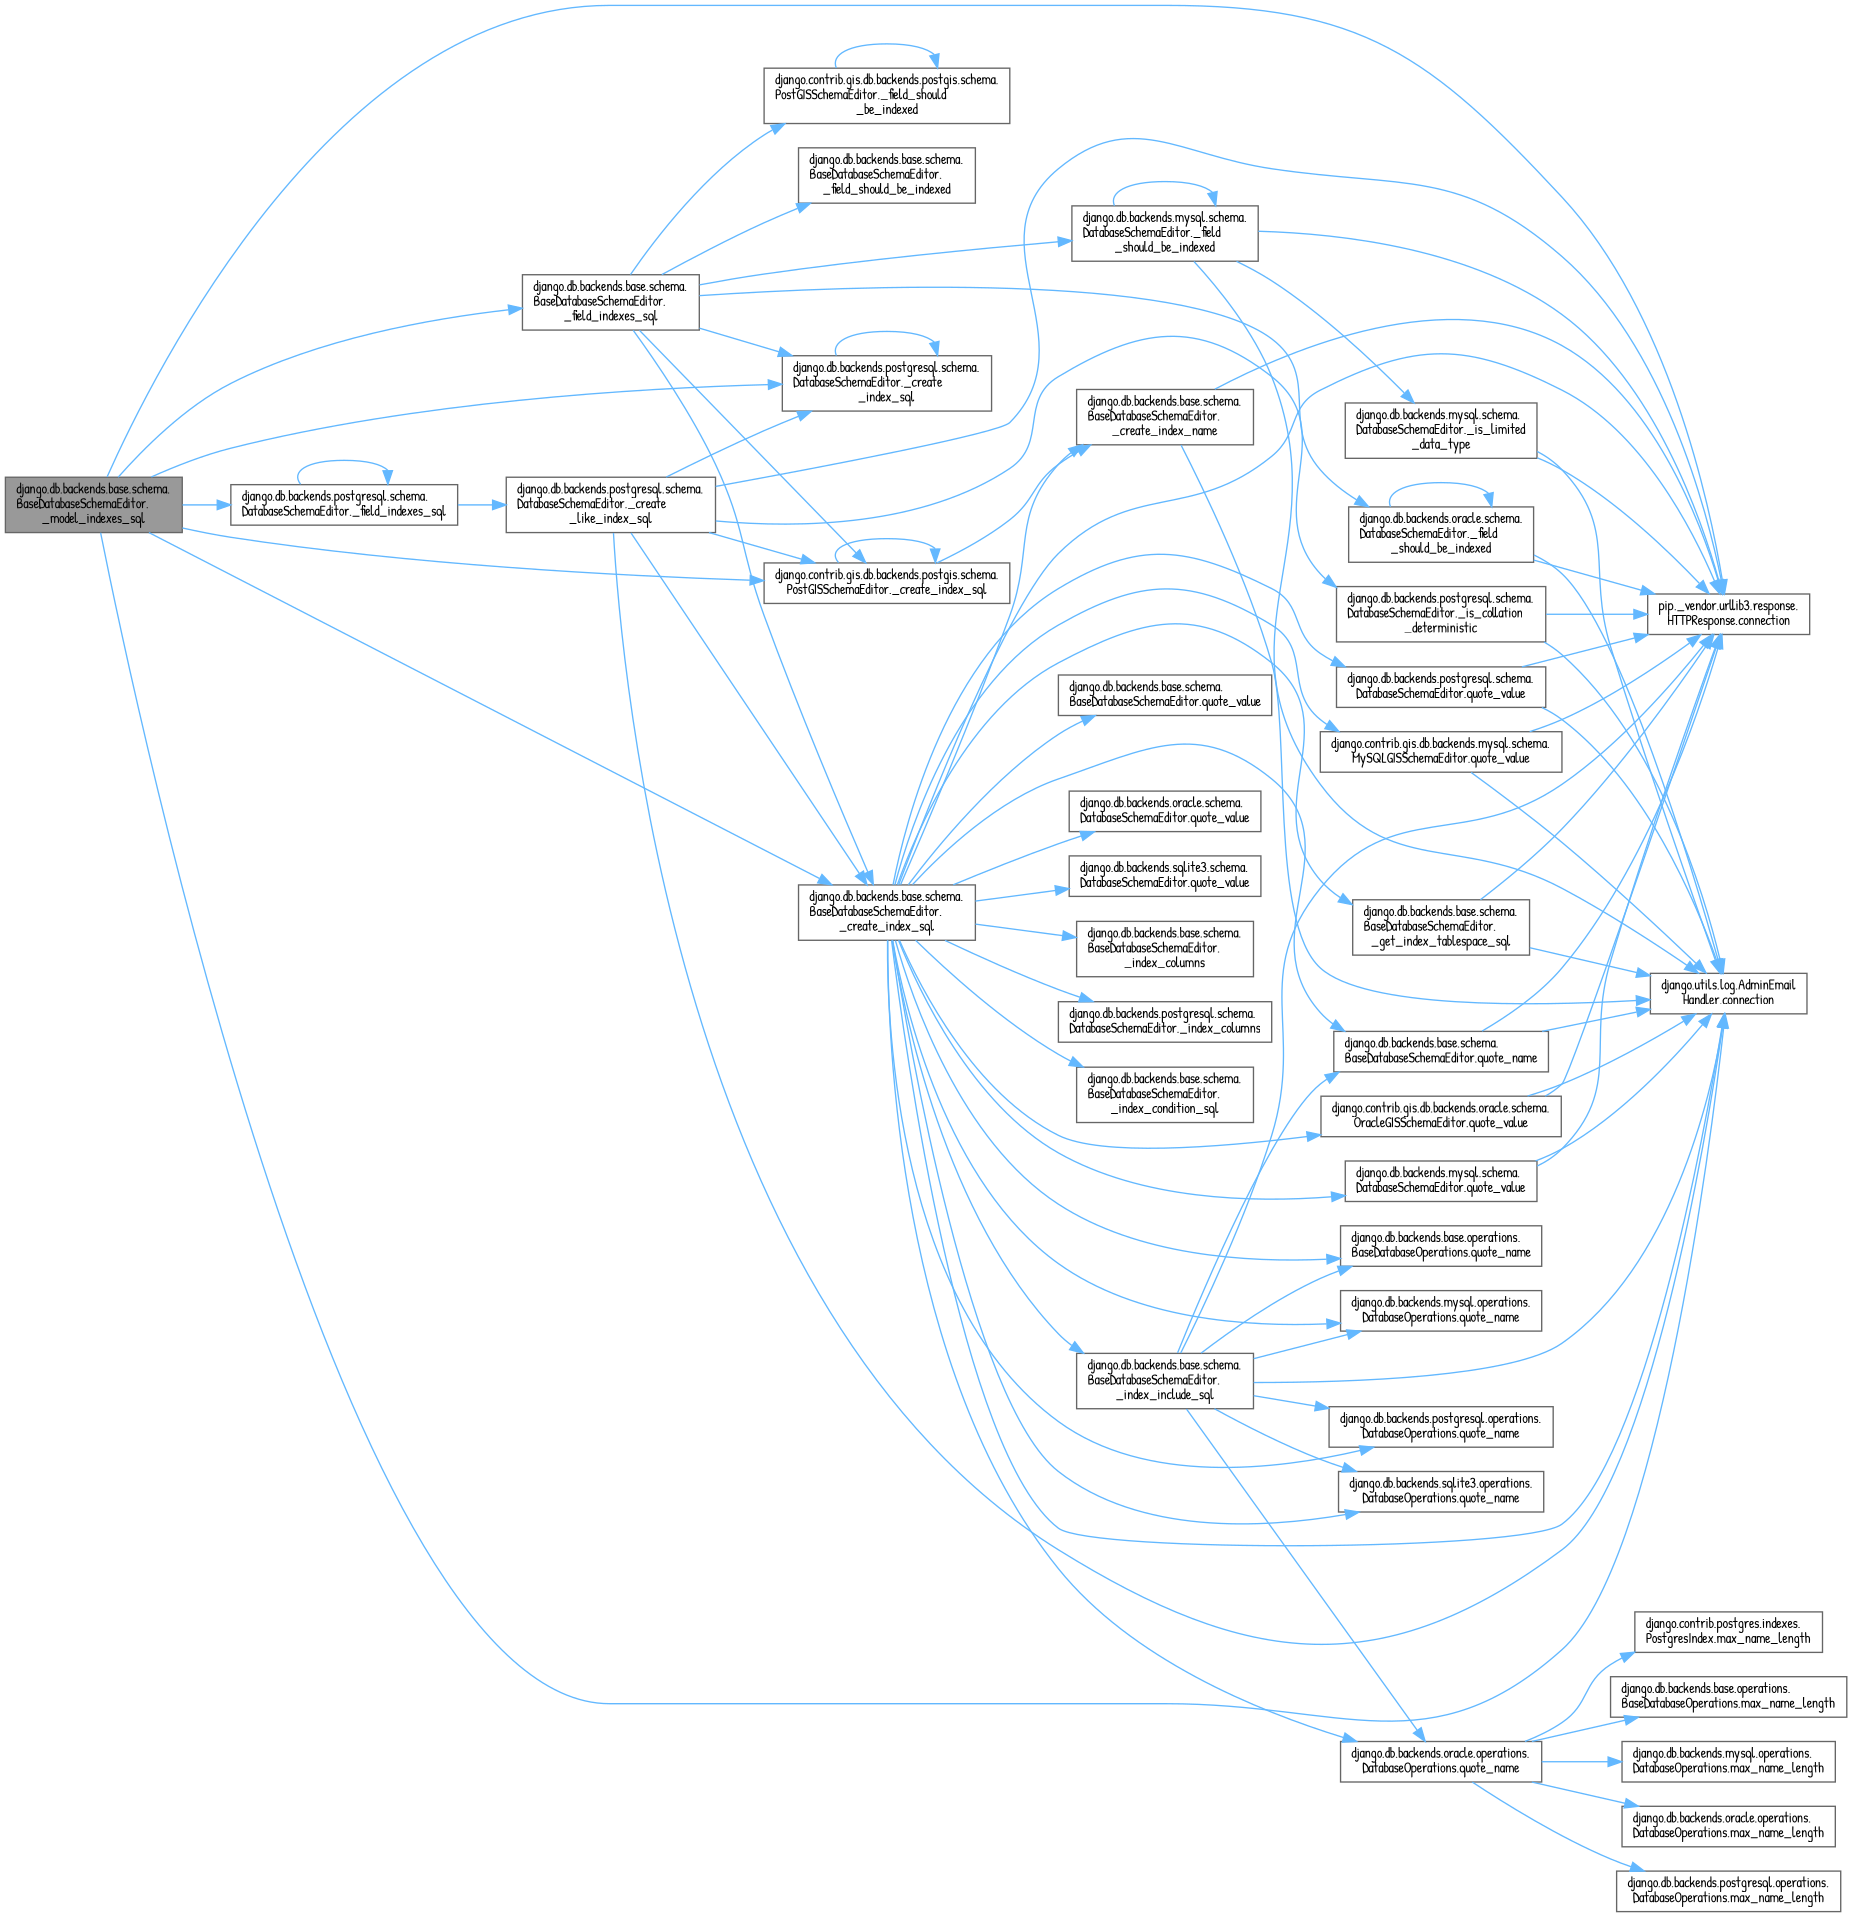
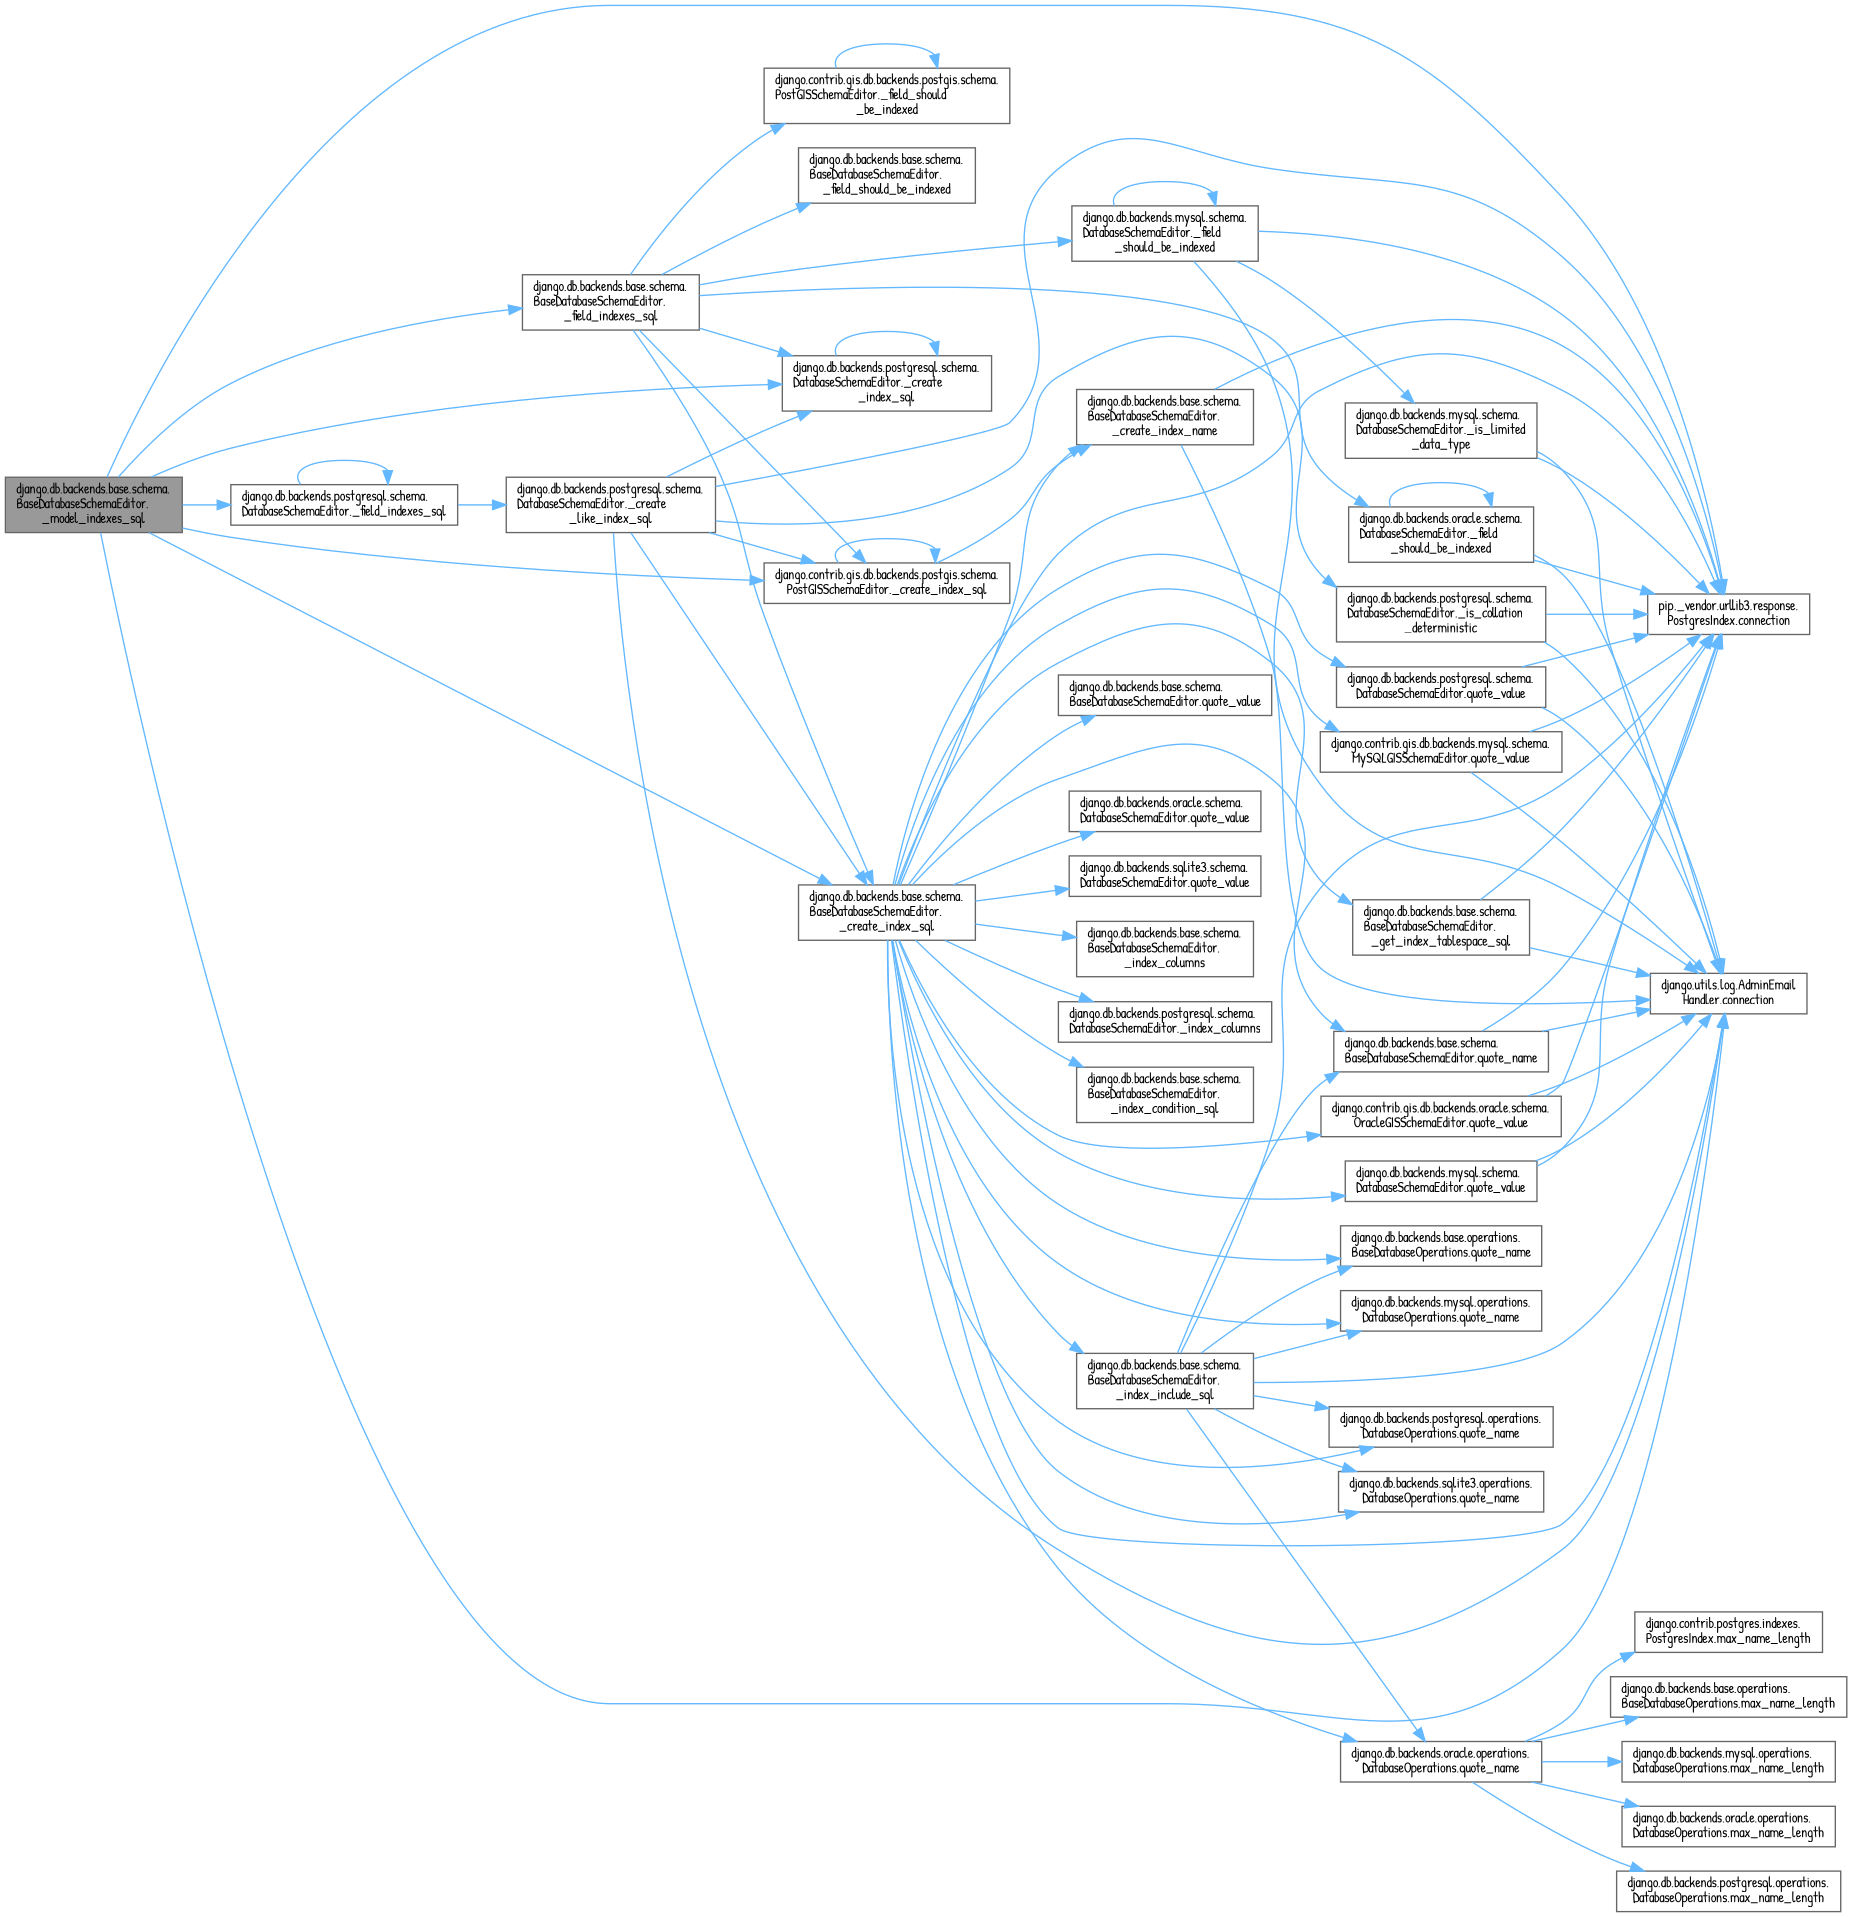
(1729, 614) -> (1729, 614)
